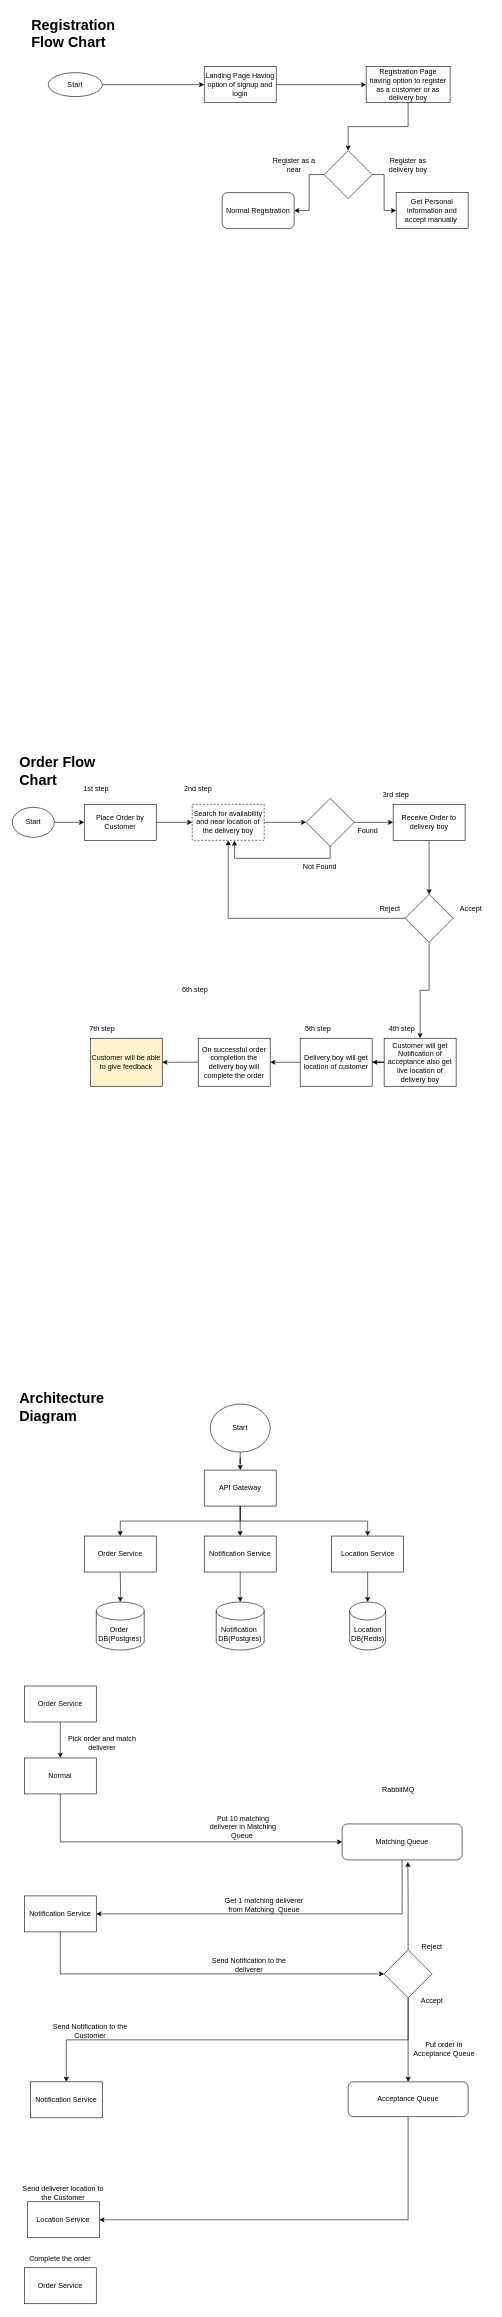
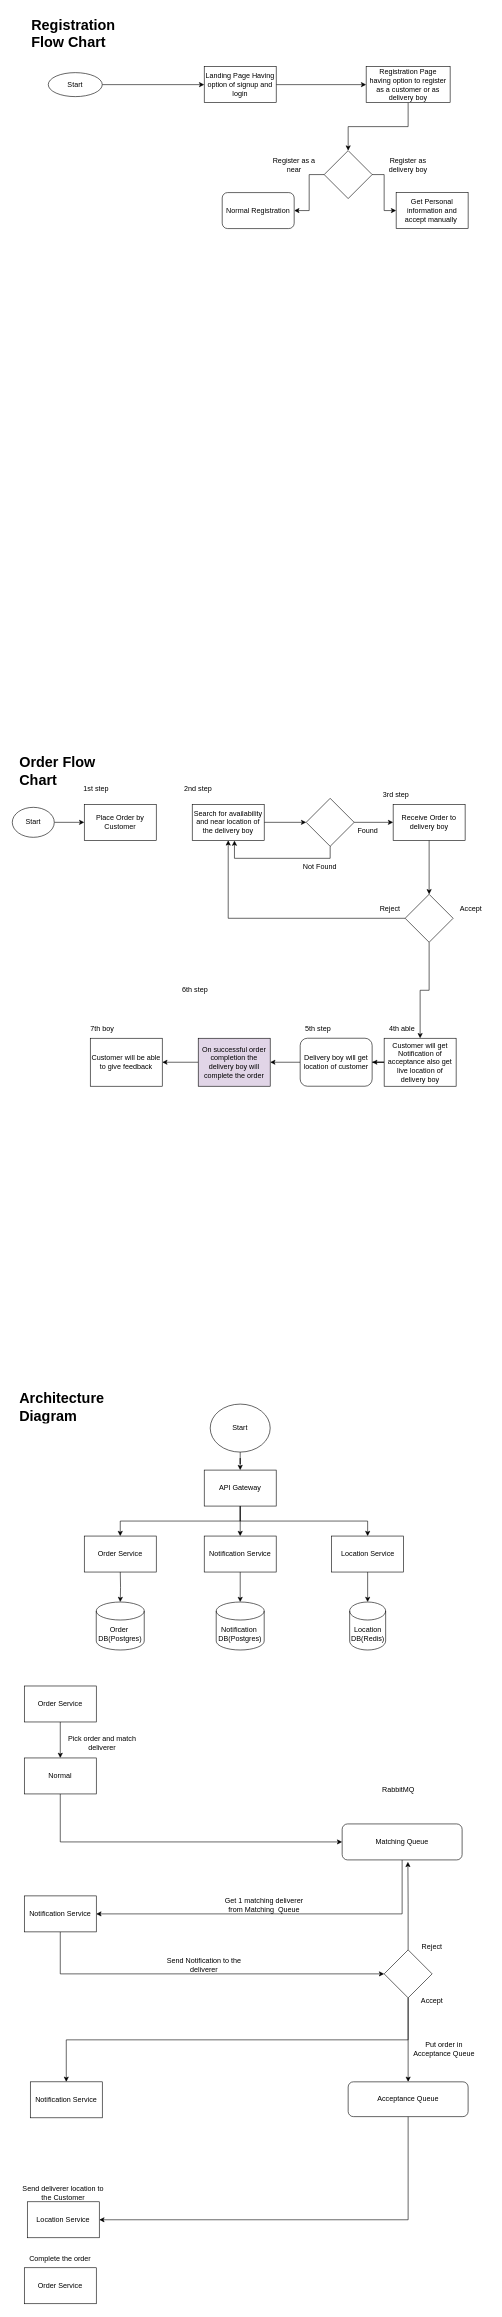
(186, 822) -> none
(228, 822) -> (228, 822)
(102, 1029) -> (102, 1029)
(402, 1029) -> (402, 1029)
(126, 1062) -> (126, 1062)
(234, 1062) -> (234, 1062)
(336, 1062) -> (336, 1062)
(243, 1827) -> none
(249, 1965) -> (204, 1965)
(90, 2031) -> none
